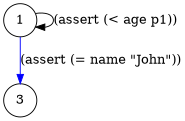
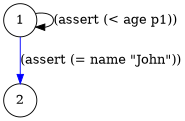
(20, 100) -> (20, 100)
